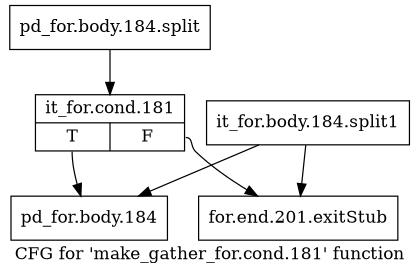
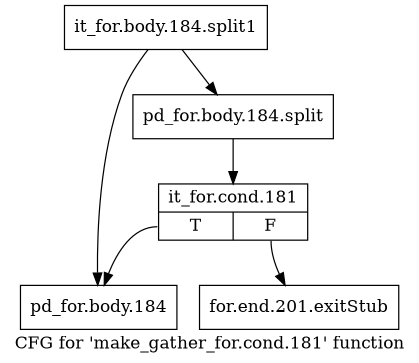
(304, 164) -> (196, 67)
